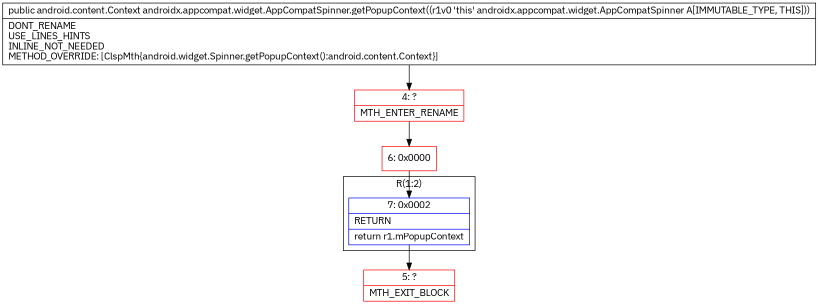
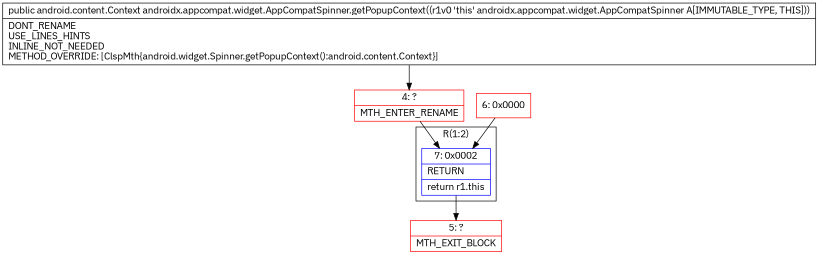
(409, 130) -> (428, 132)
(409, 237) -> (456, 187)
